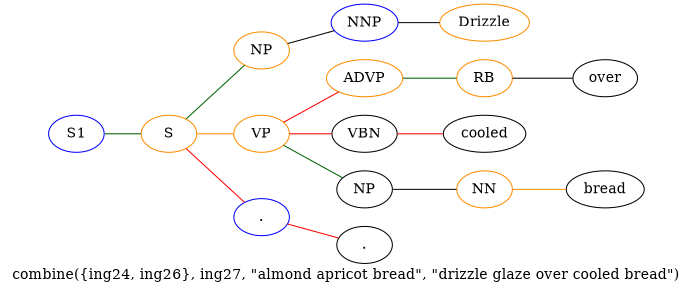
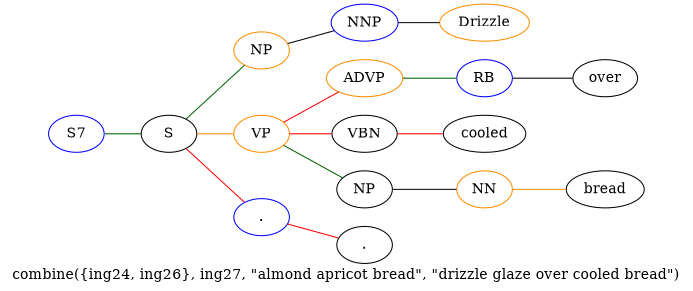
(485, 78) -> (485, 78)
(76, 134) -> (76, 134)
(169, 134) -> (169, 134)
